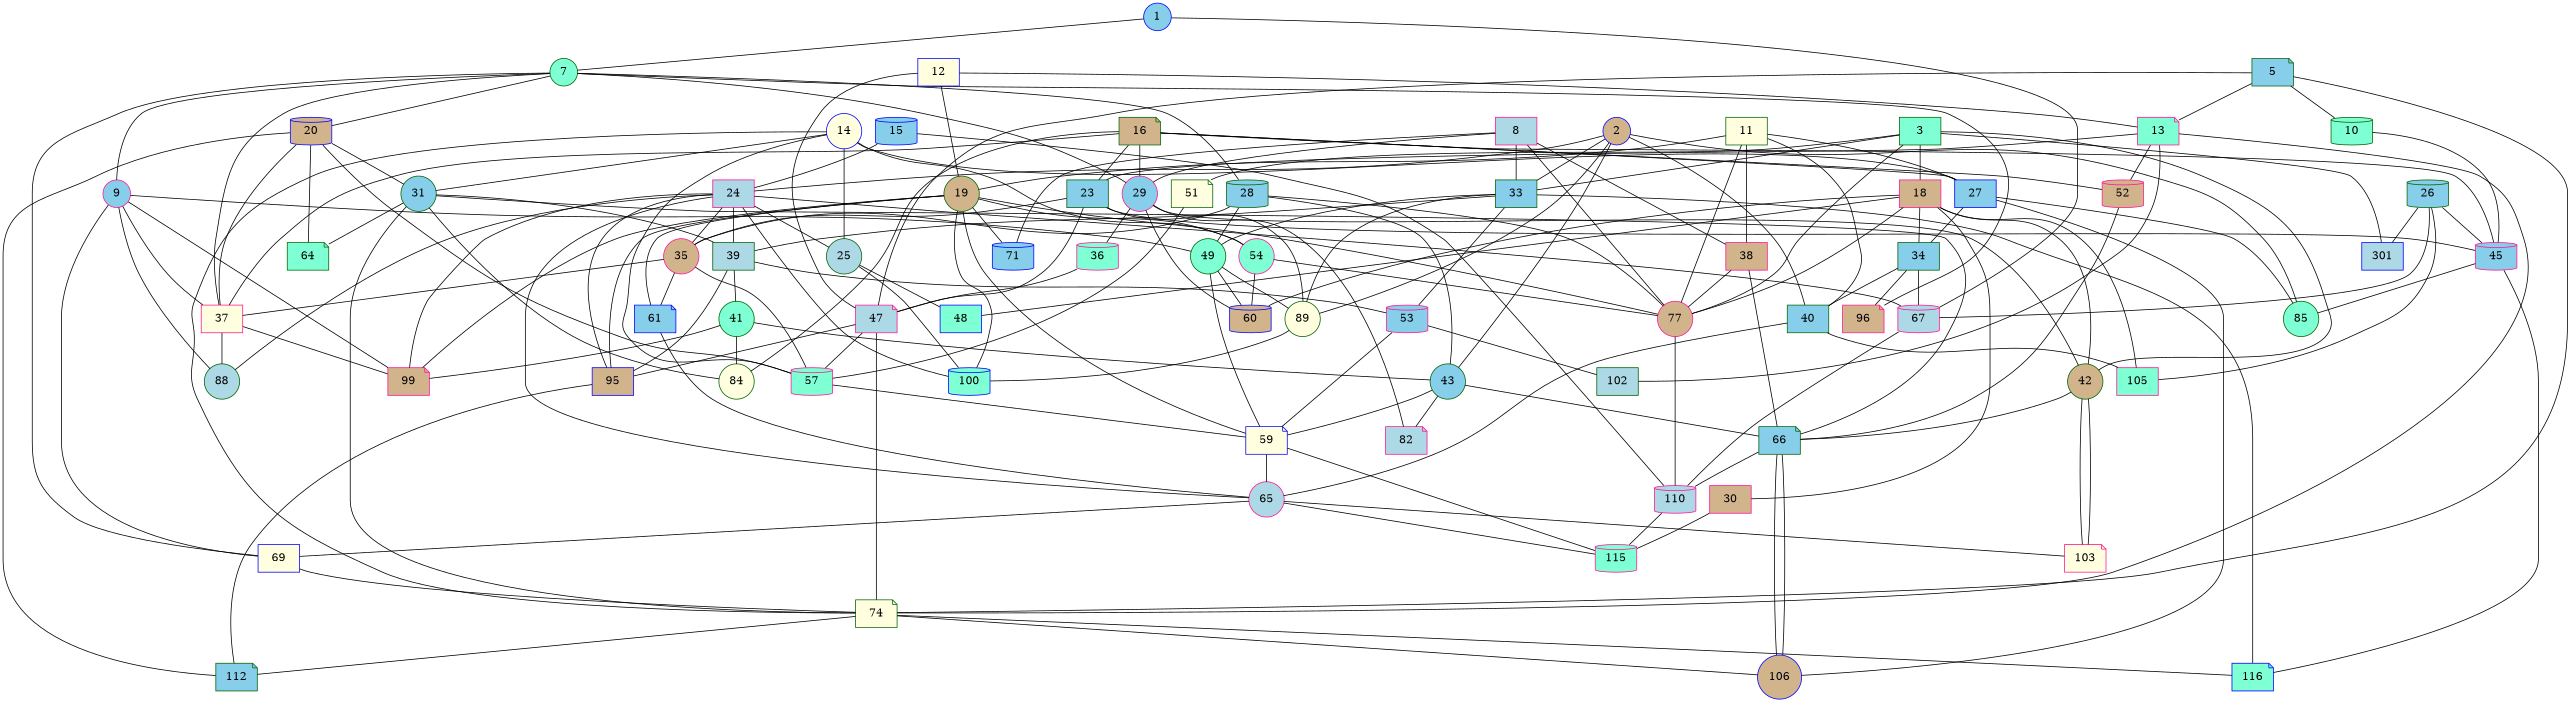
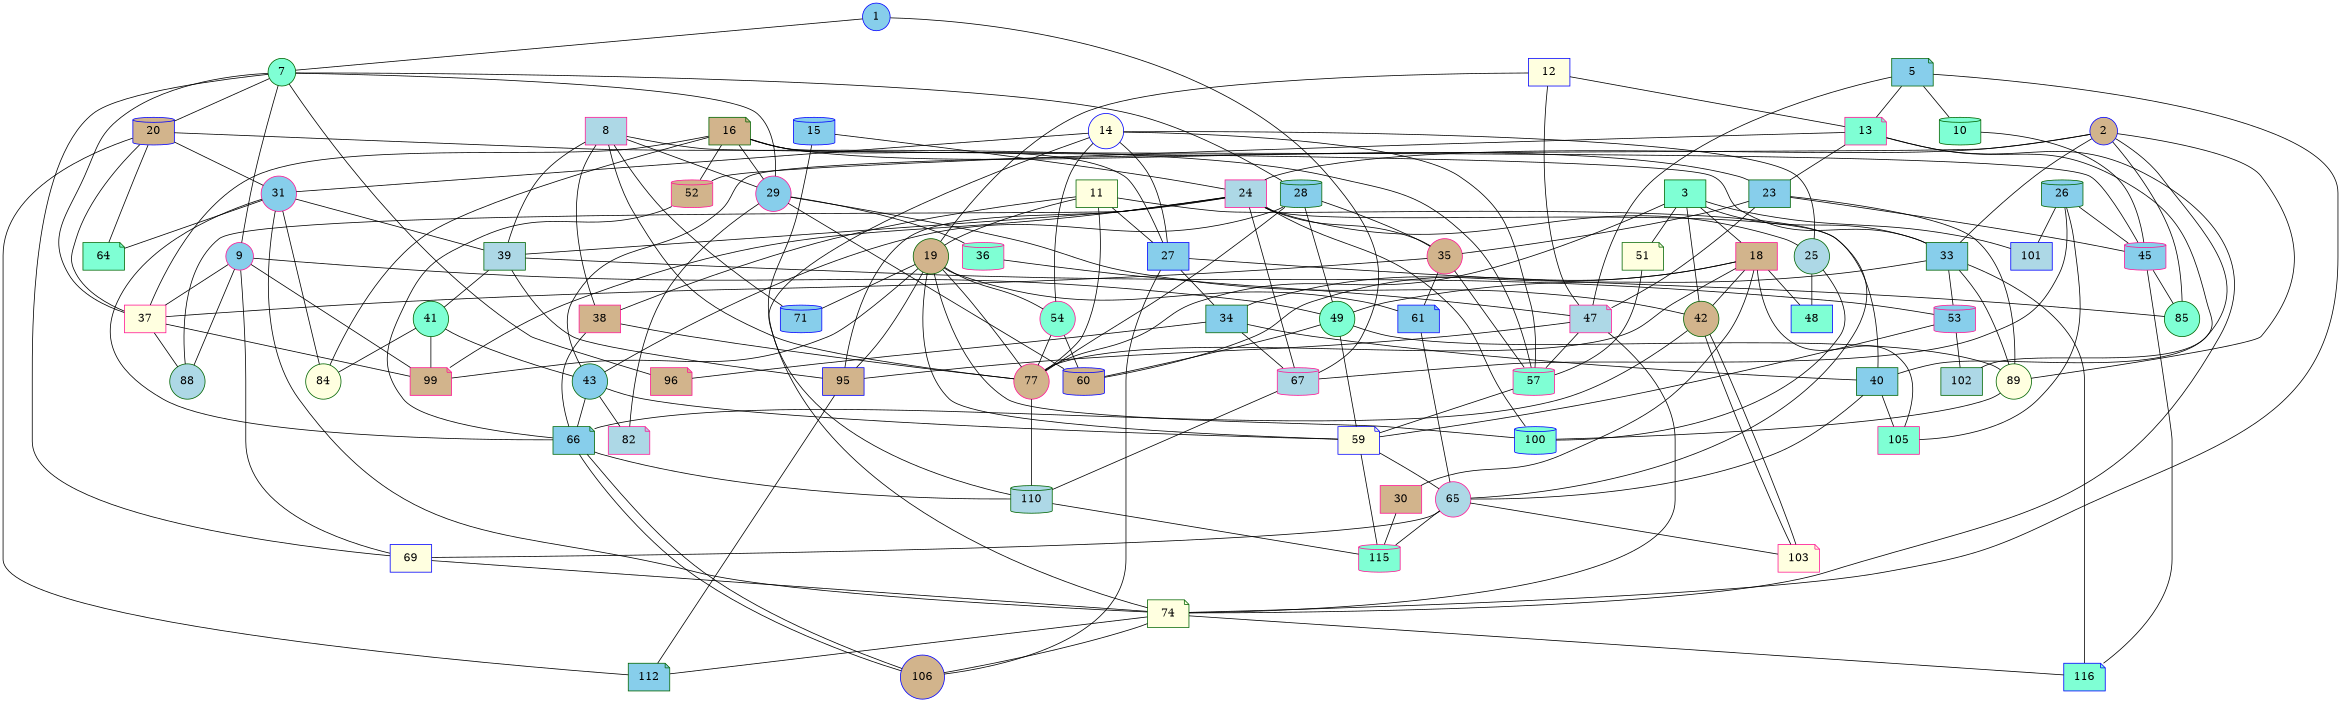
(419, 194) -> (279, 194)
(1013, 222) -> (535, 183)
(2383, 256) -> (2032, 256)
(1675, 499) -> (1031, 499)
